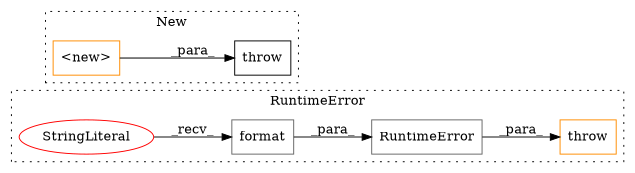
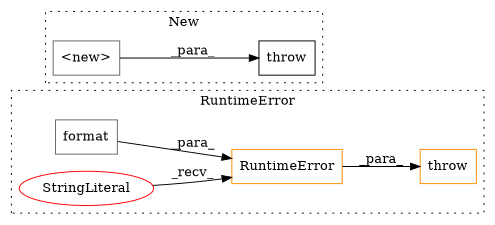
(86, 58) -> (86, 58)
(188, 137) -> (188, 183)
(427, 137) -> (287, 166)
